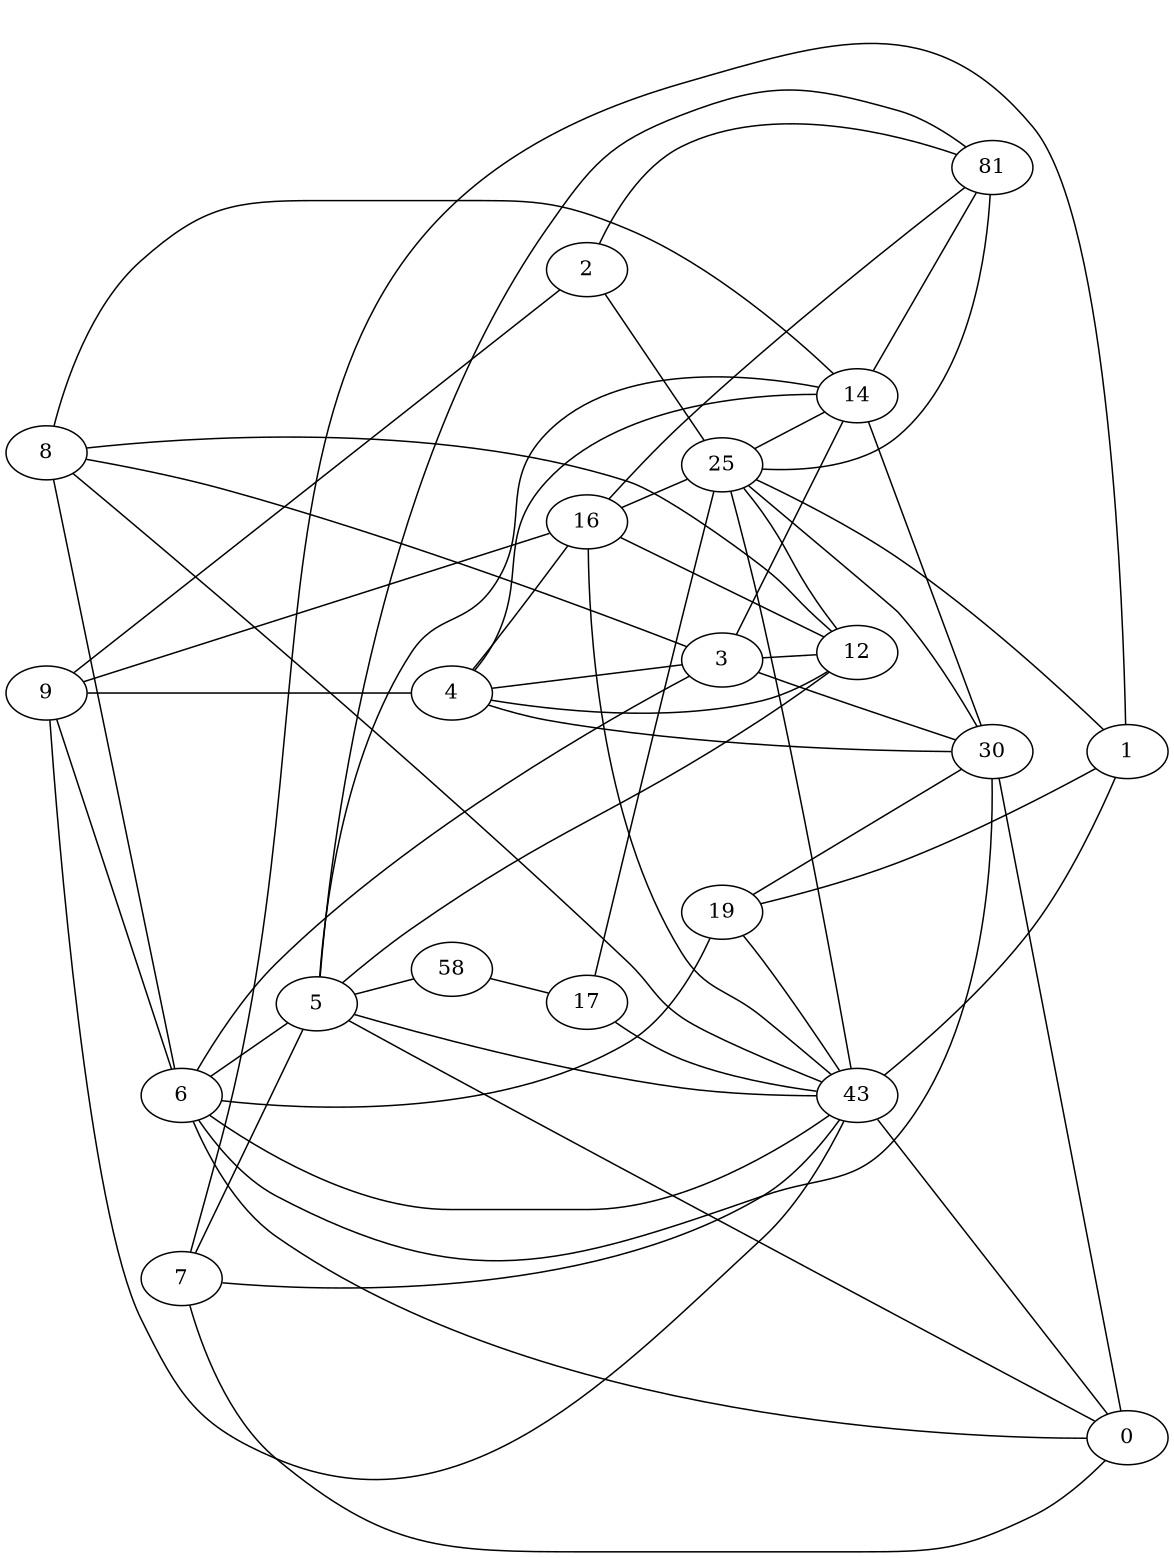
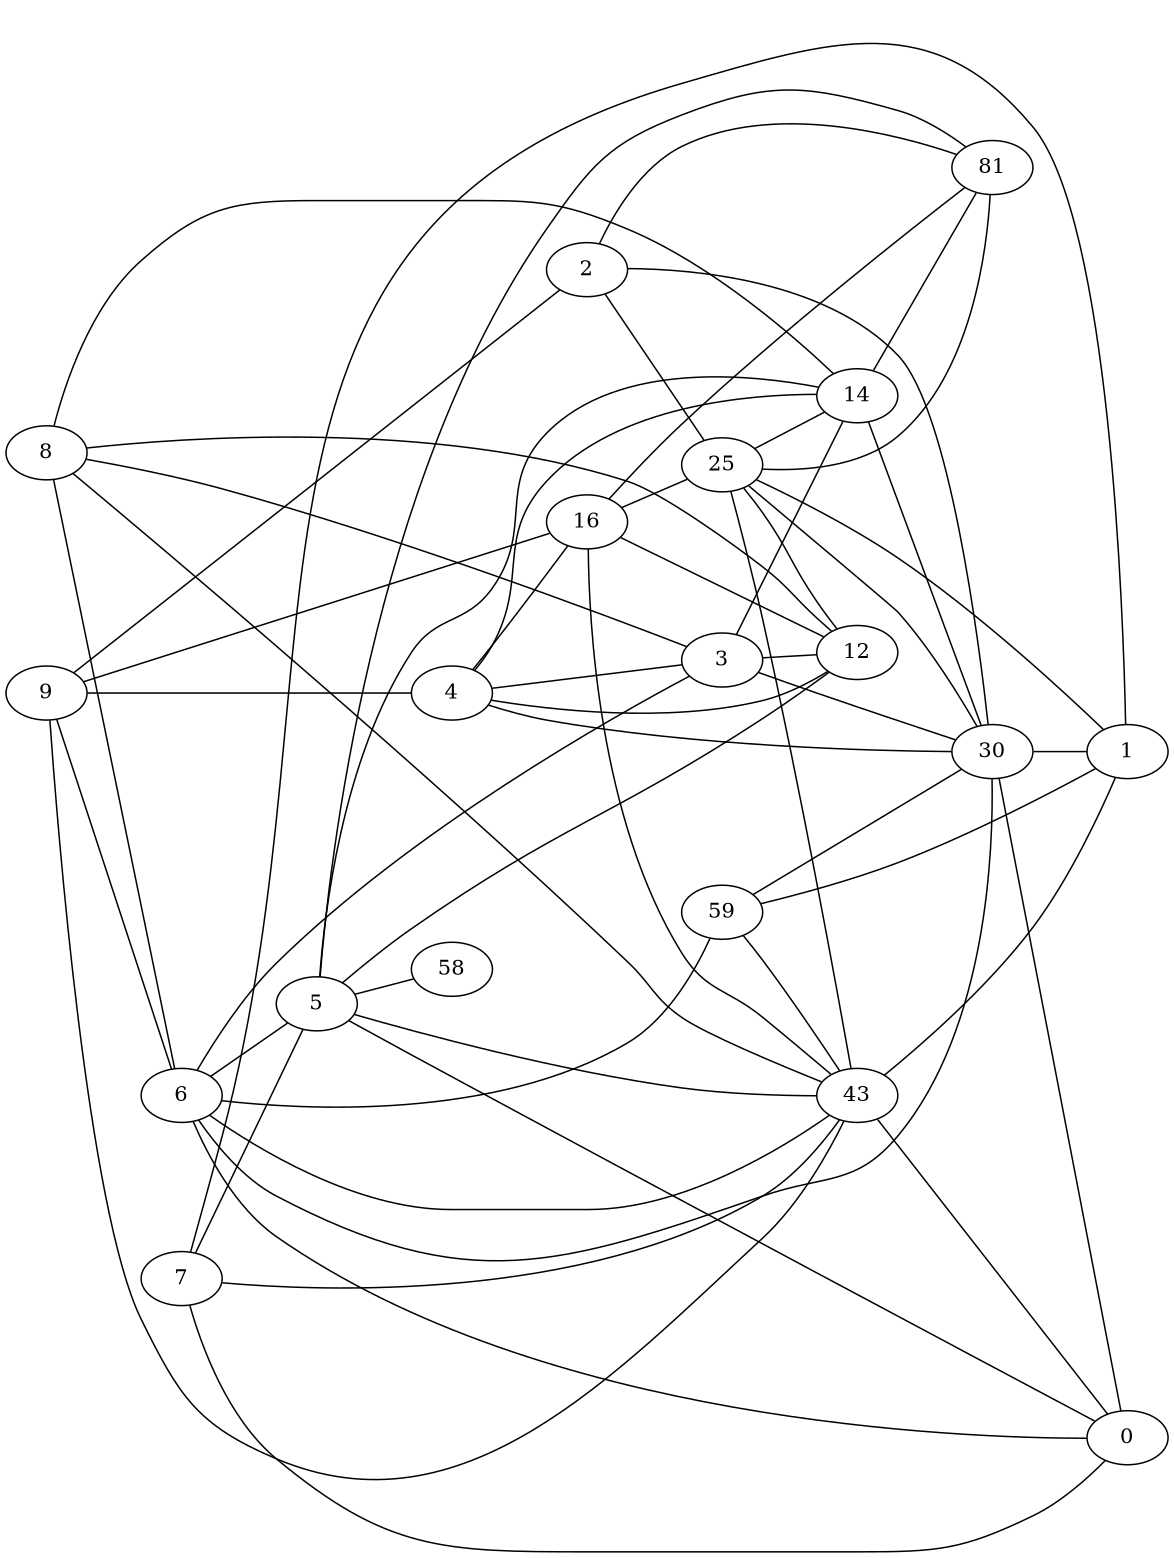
none -> (921, 395)
none -> (1060, 752)
(722, 912) -> (722, 912)
(587, 1002) -> none
